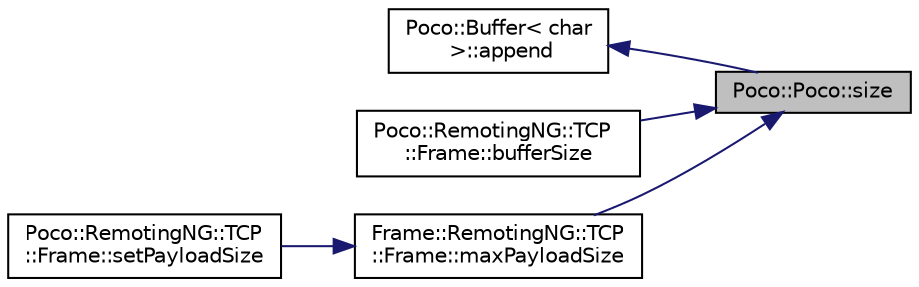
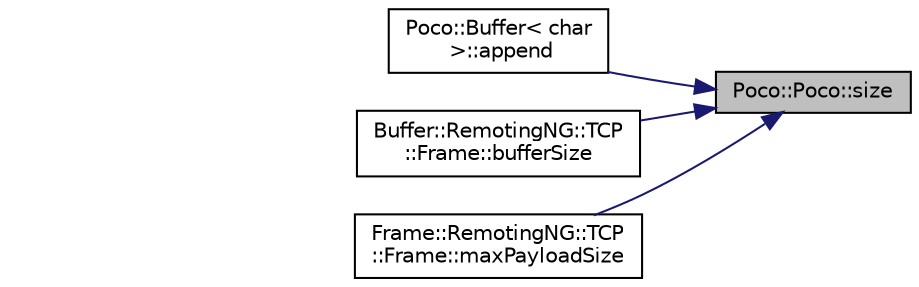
(694, 59) -> (651, 80)
(498, 144) -> (498, 144)
(145, 246) -> none
